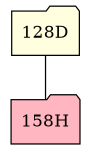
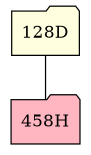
(46, 122) -> (46, 122)
